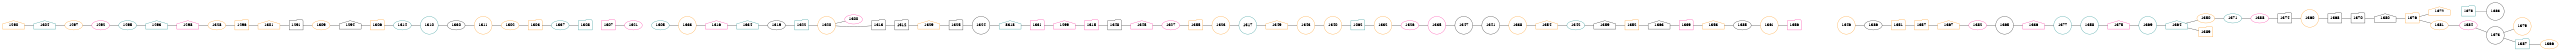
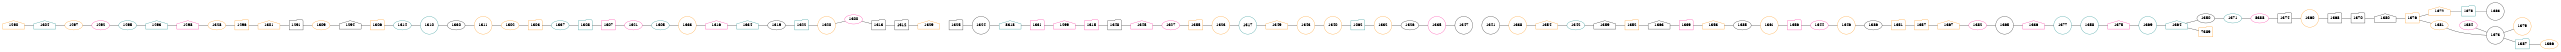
none -> (2456, 11)
(2206, 18) -> (2206, 18)
(2260, 18) -> (2260, 18)
none -> (597, 25)
none -> (647, 25)
(944, 25) -> none
(1410, 25) -> (1410, 25)
(1477, 25) -> none
none -> (1819, 25)
(2454, 25) -> (2466, 33)
(854, 27) -> (867, 22)
(2206, 32) -> (2206, 32)
